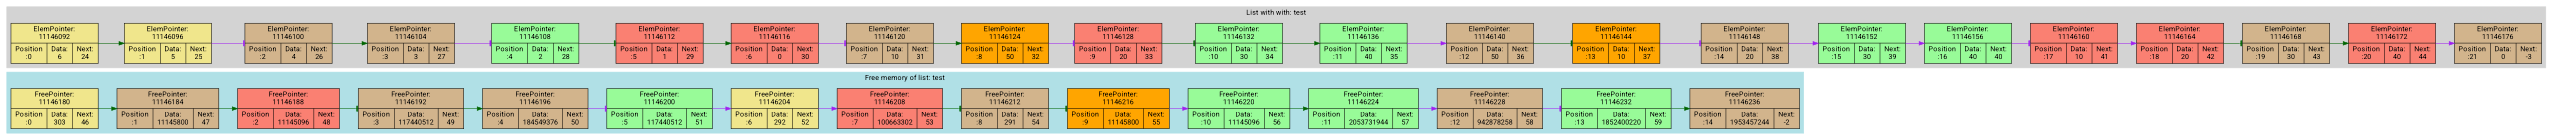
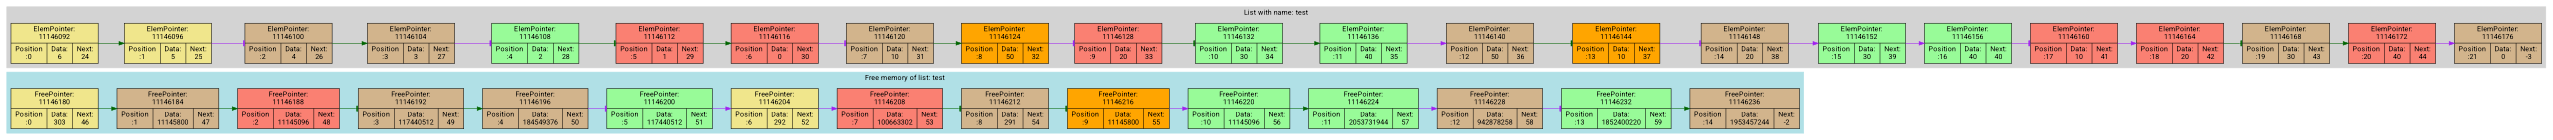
(1276, 13) -> (1276, 13)
